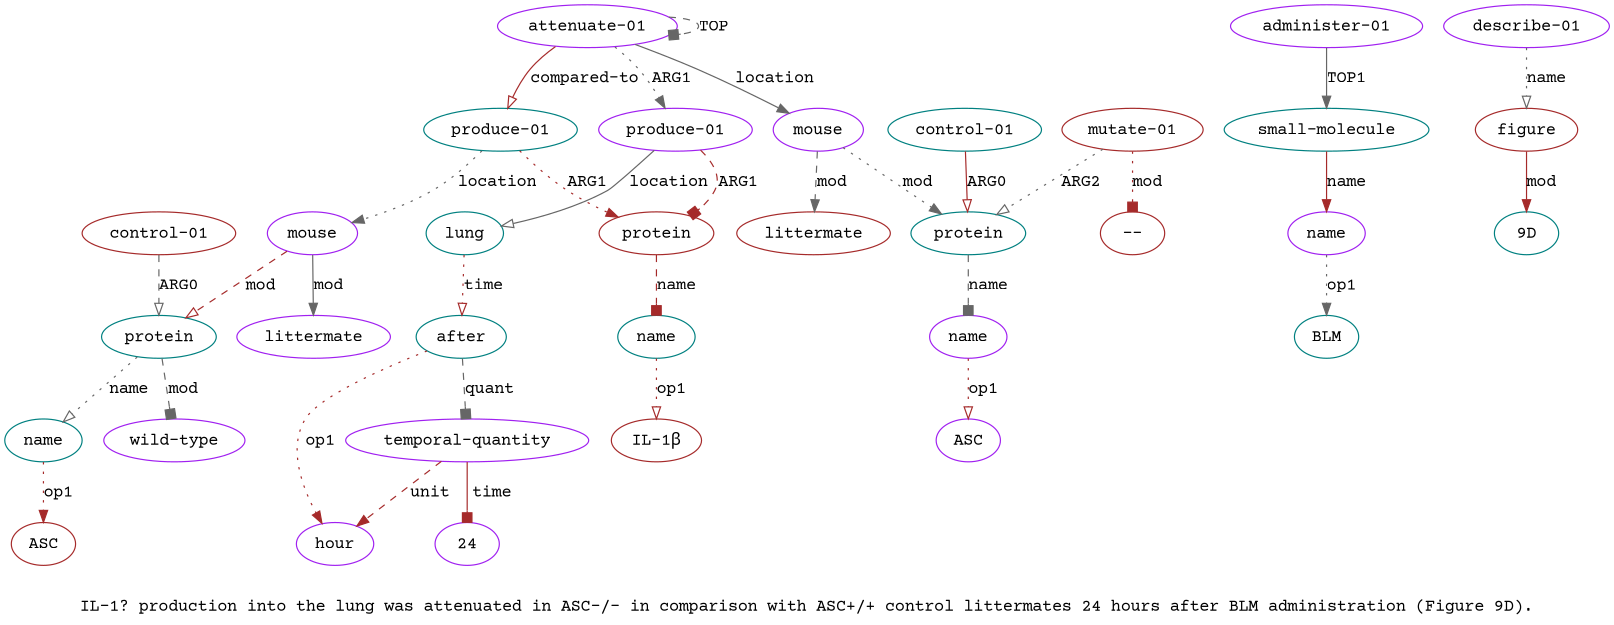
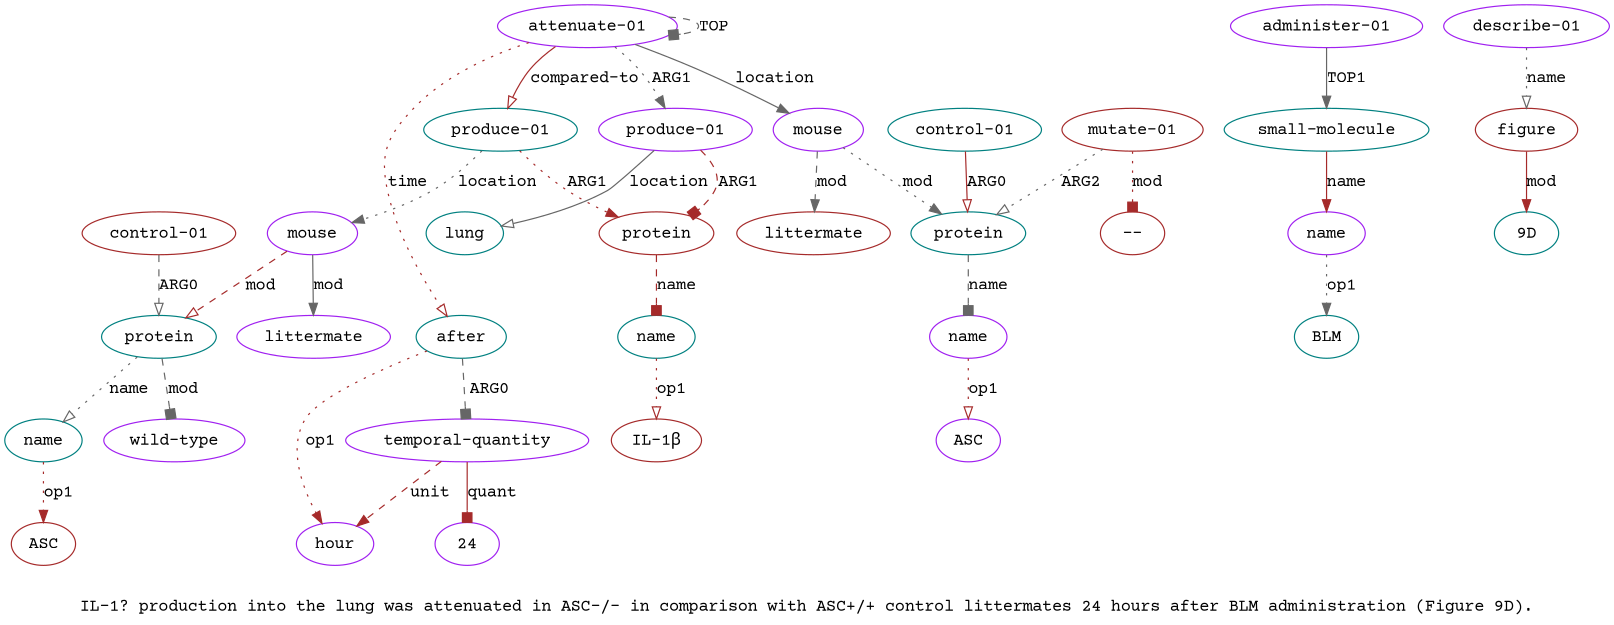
(463, 279) -> (389, 143)
(490, 389) -> (490, 389)
(492, 492) -> (492, 492)
